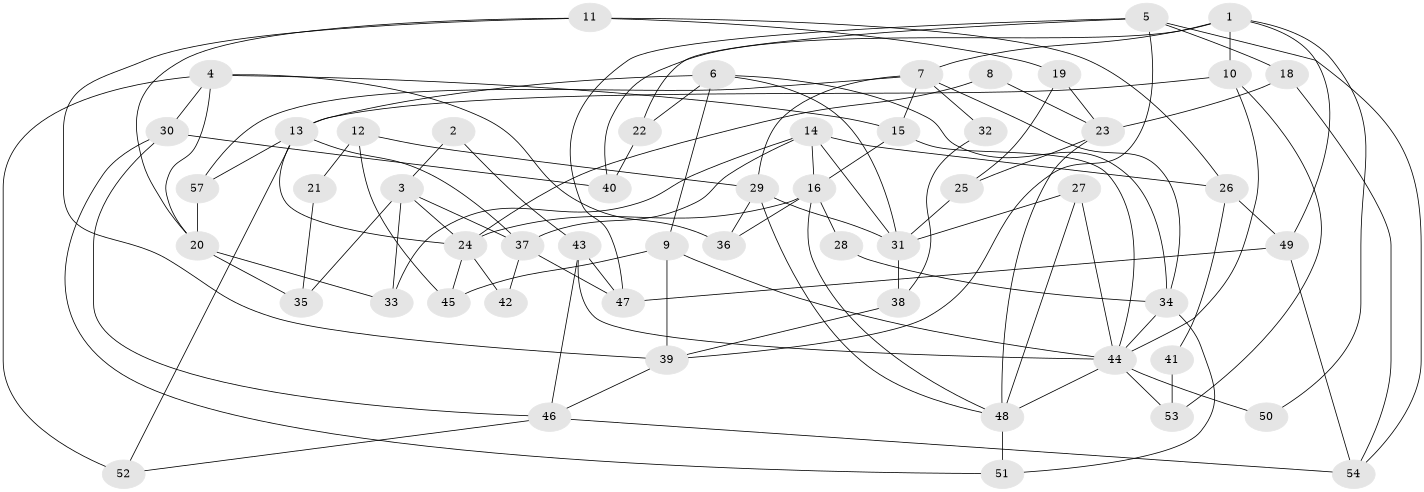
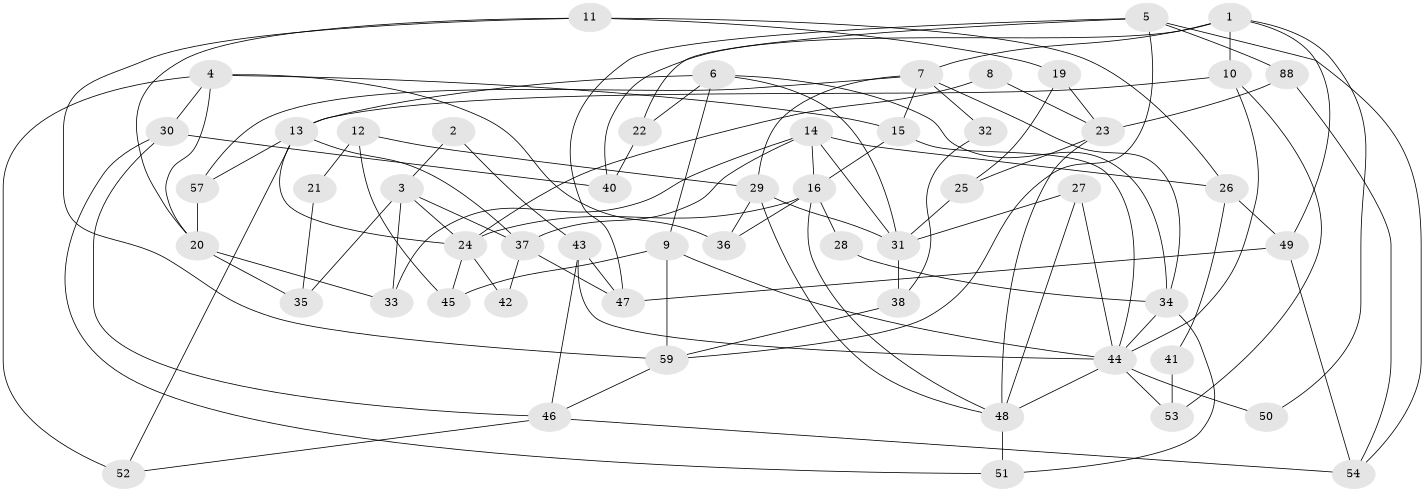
(1287, 75) -> (1287, 75)
(667, 360) -> (667, 360)
